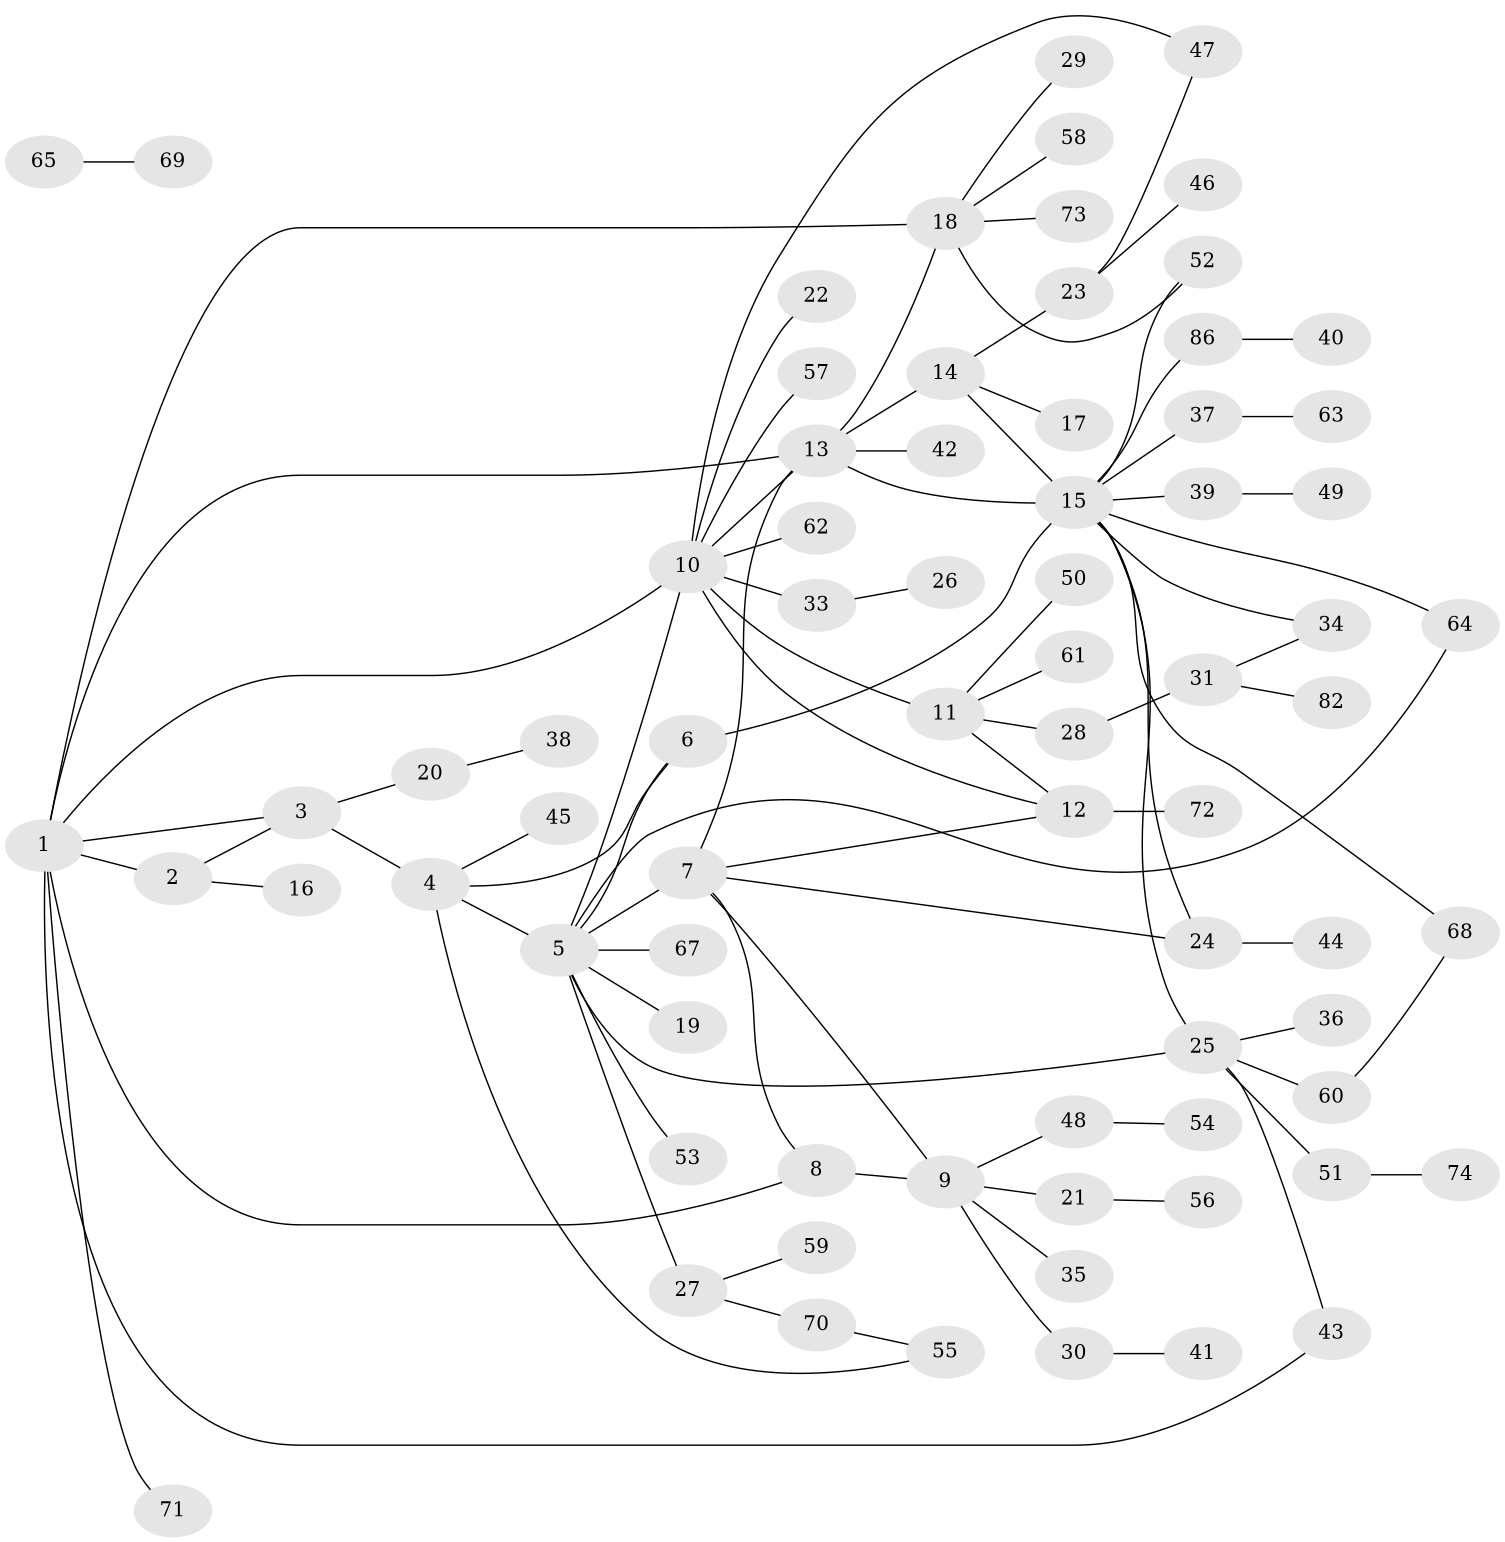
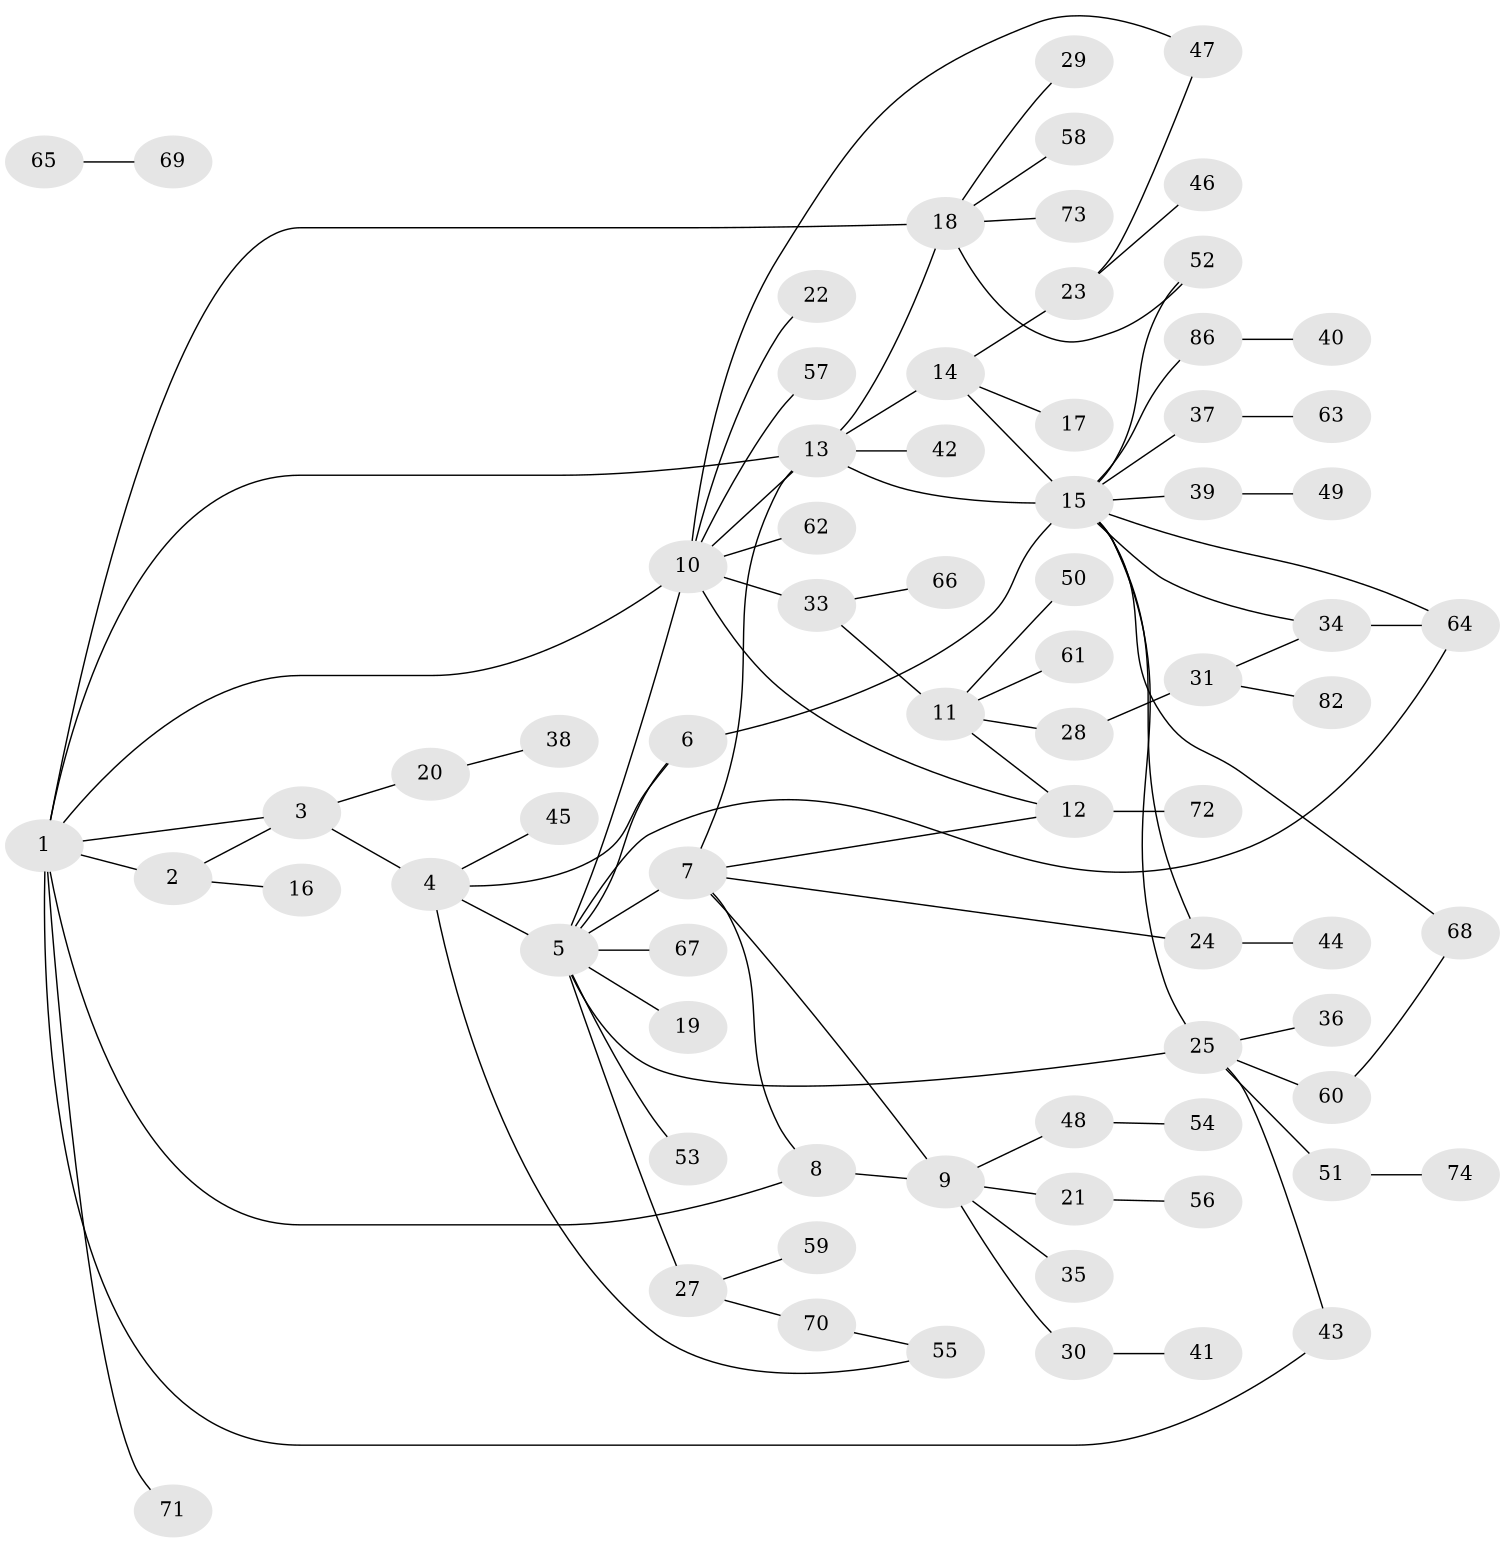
(946, 583) -> (946, 583)
none -> (1396, 625)
(803, 658) -> (881, 660)
